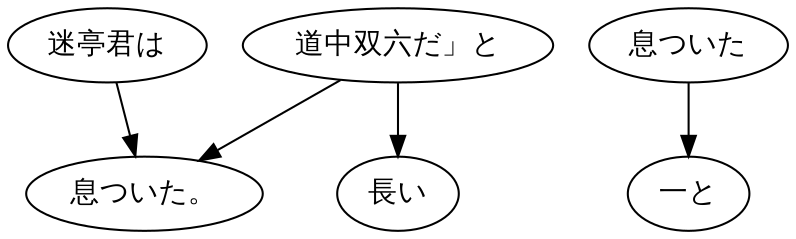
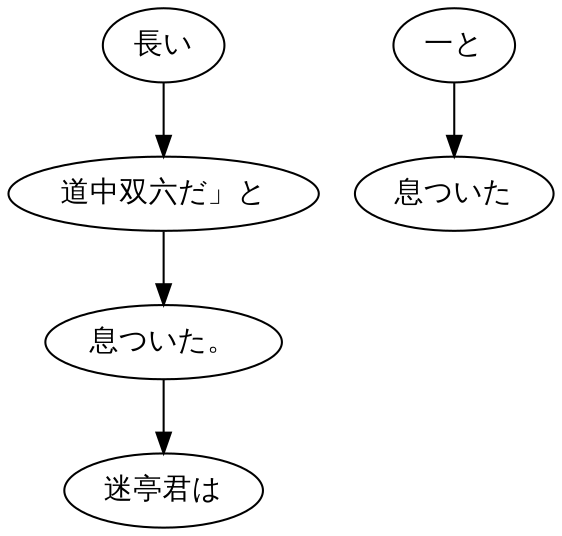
(123, 109) -> (164, 406)
(398, 109) -> (164, 109)
(689, 109) -> (454, 109)
